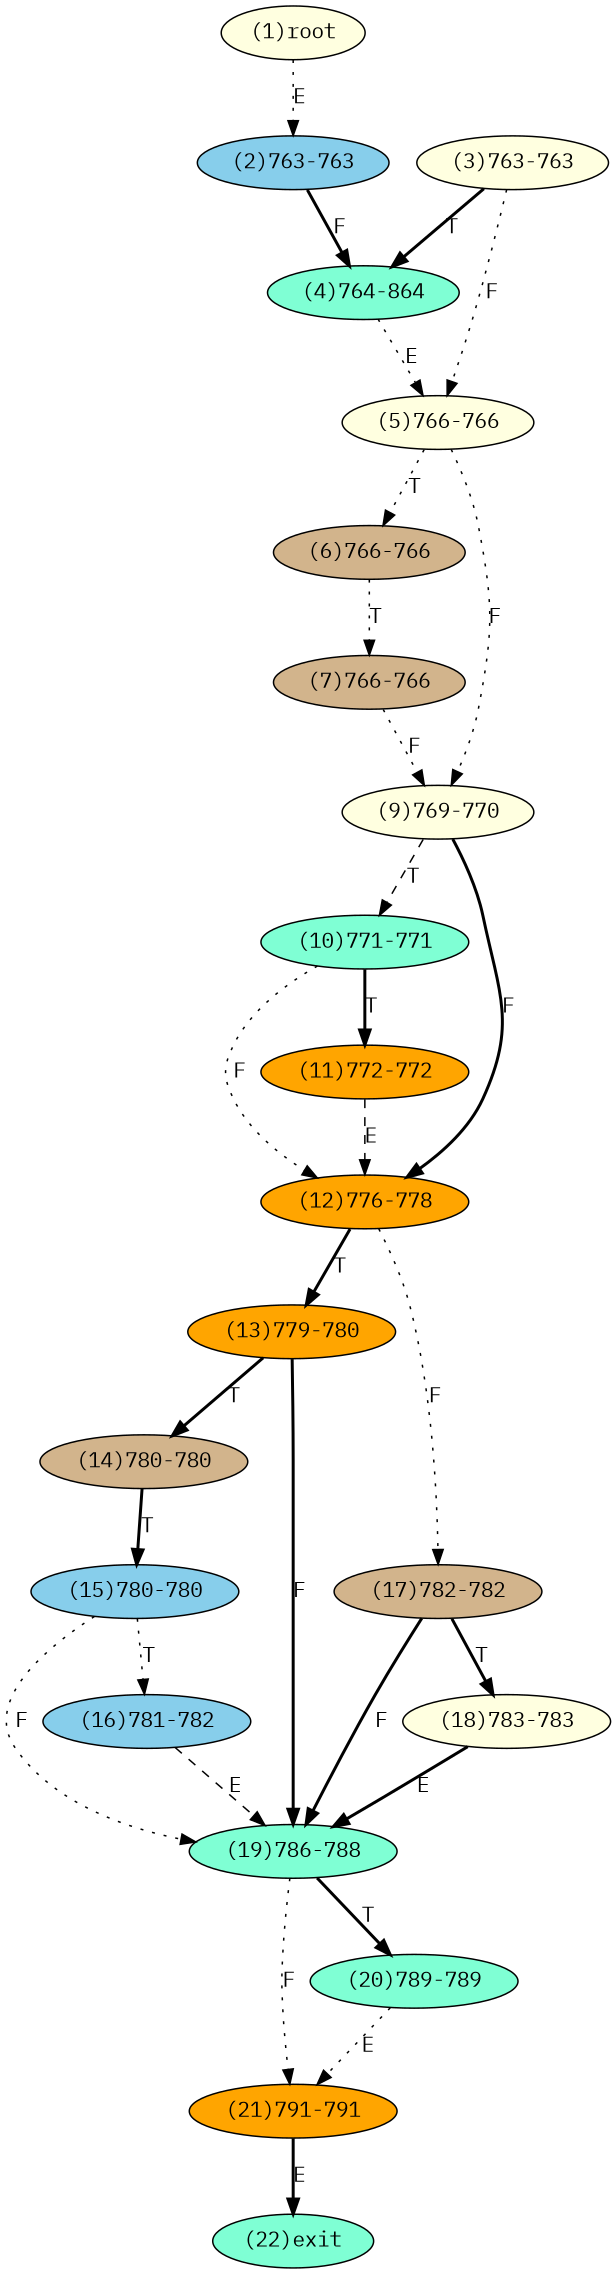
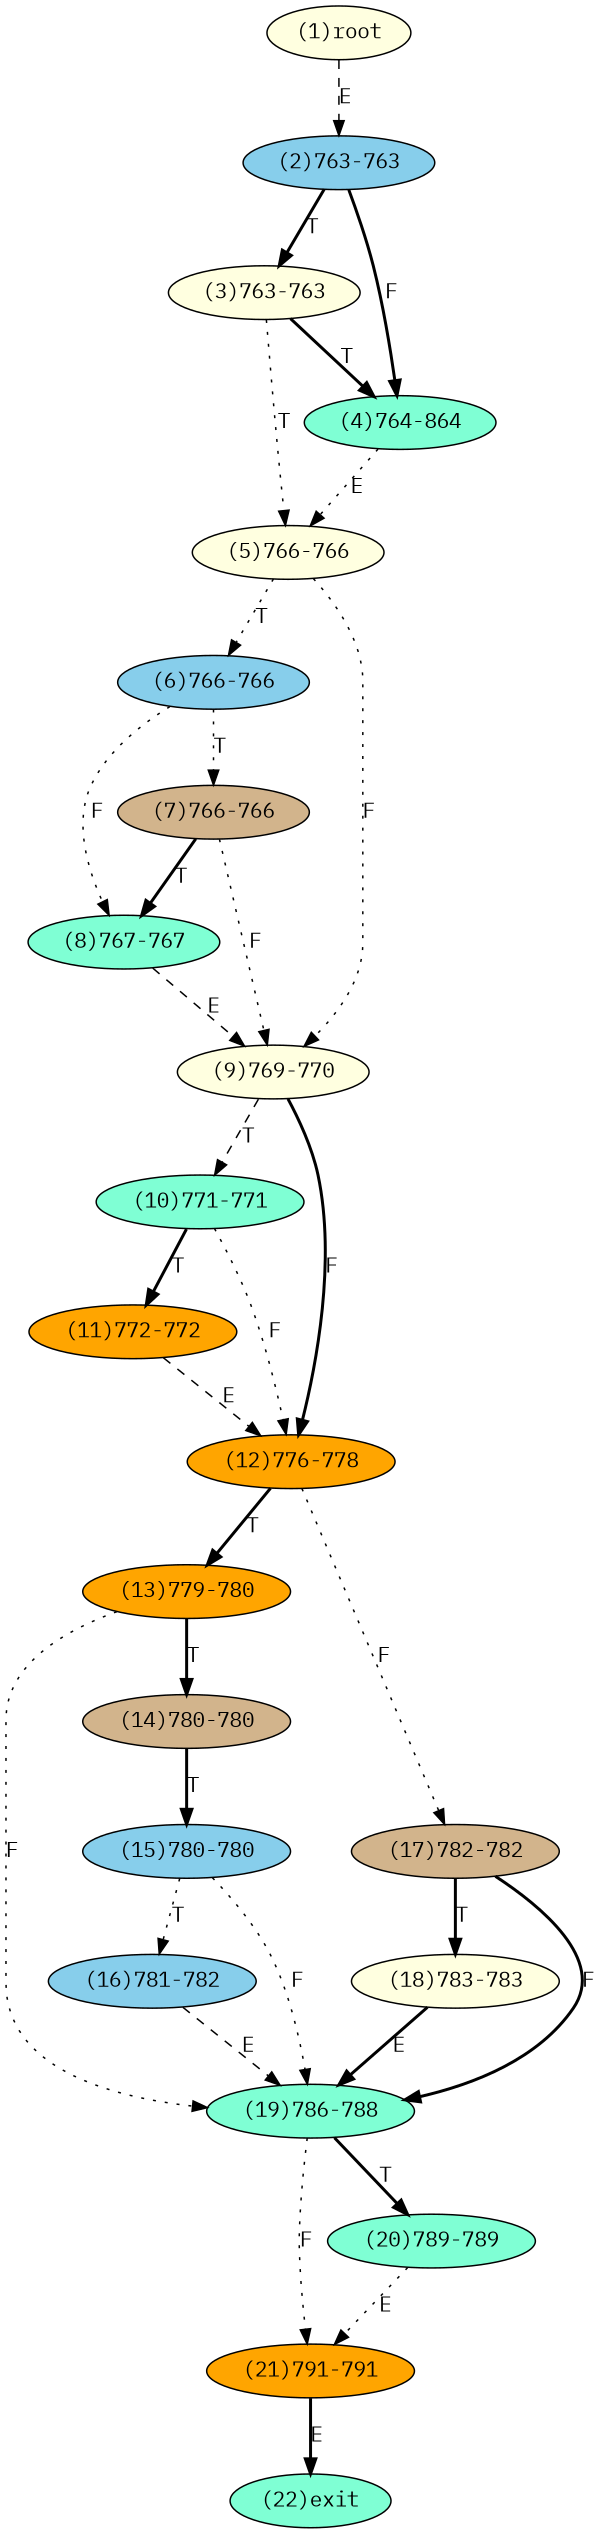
(293, 90) -> (339, 90)
none -> (306, 221)
(492, 293) -> (284, 423)
(369, 552) -> (214, 682)
none -> (124, 942)
(293, 1584) -> (6, 1891)
